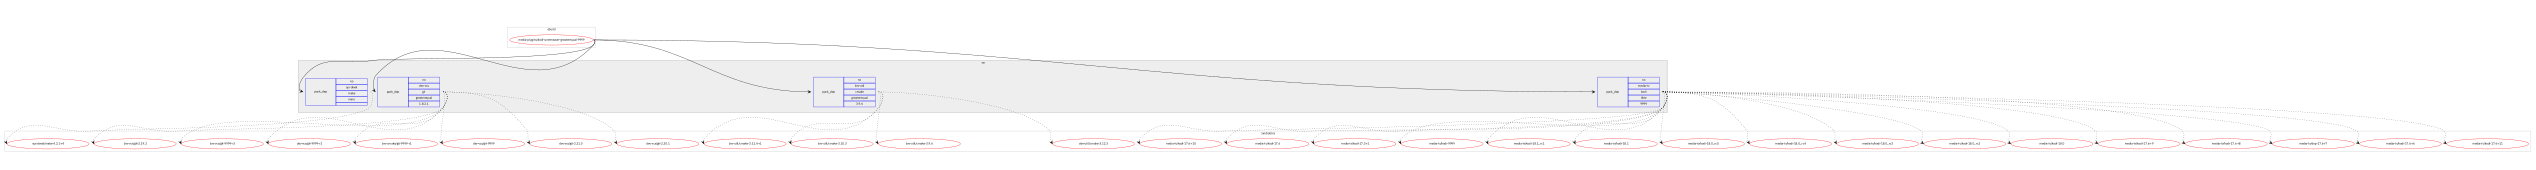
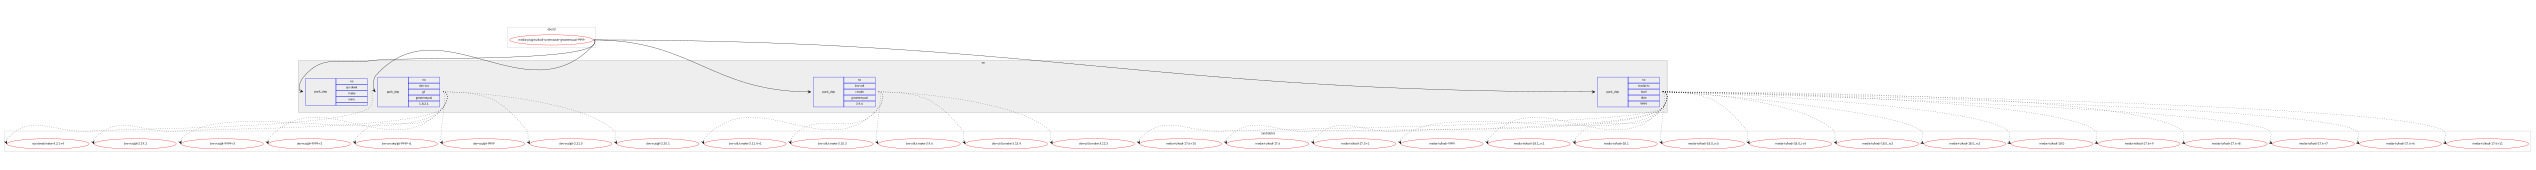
none -> (1006, 144)
(2313, 144) -> (2313, 144)
